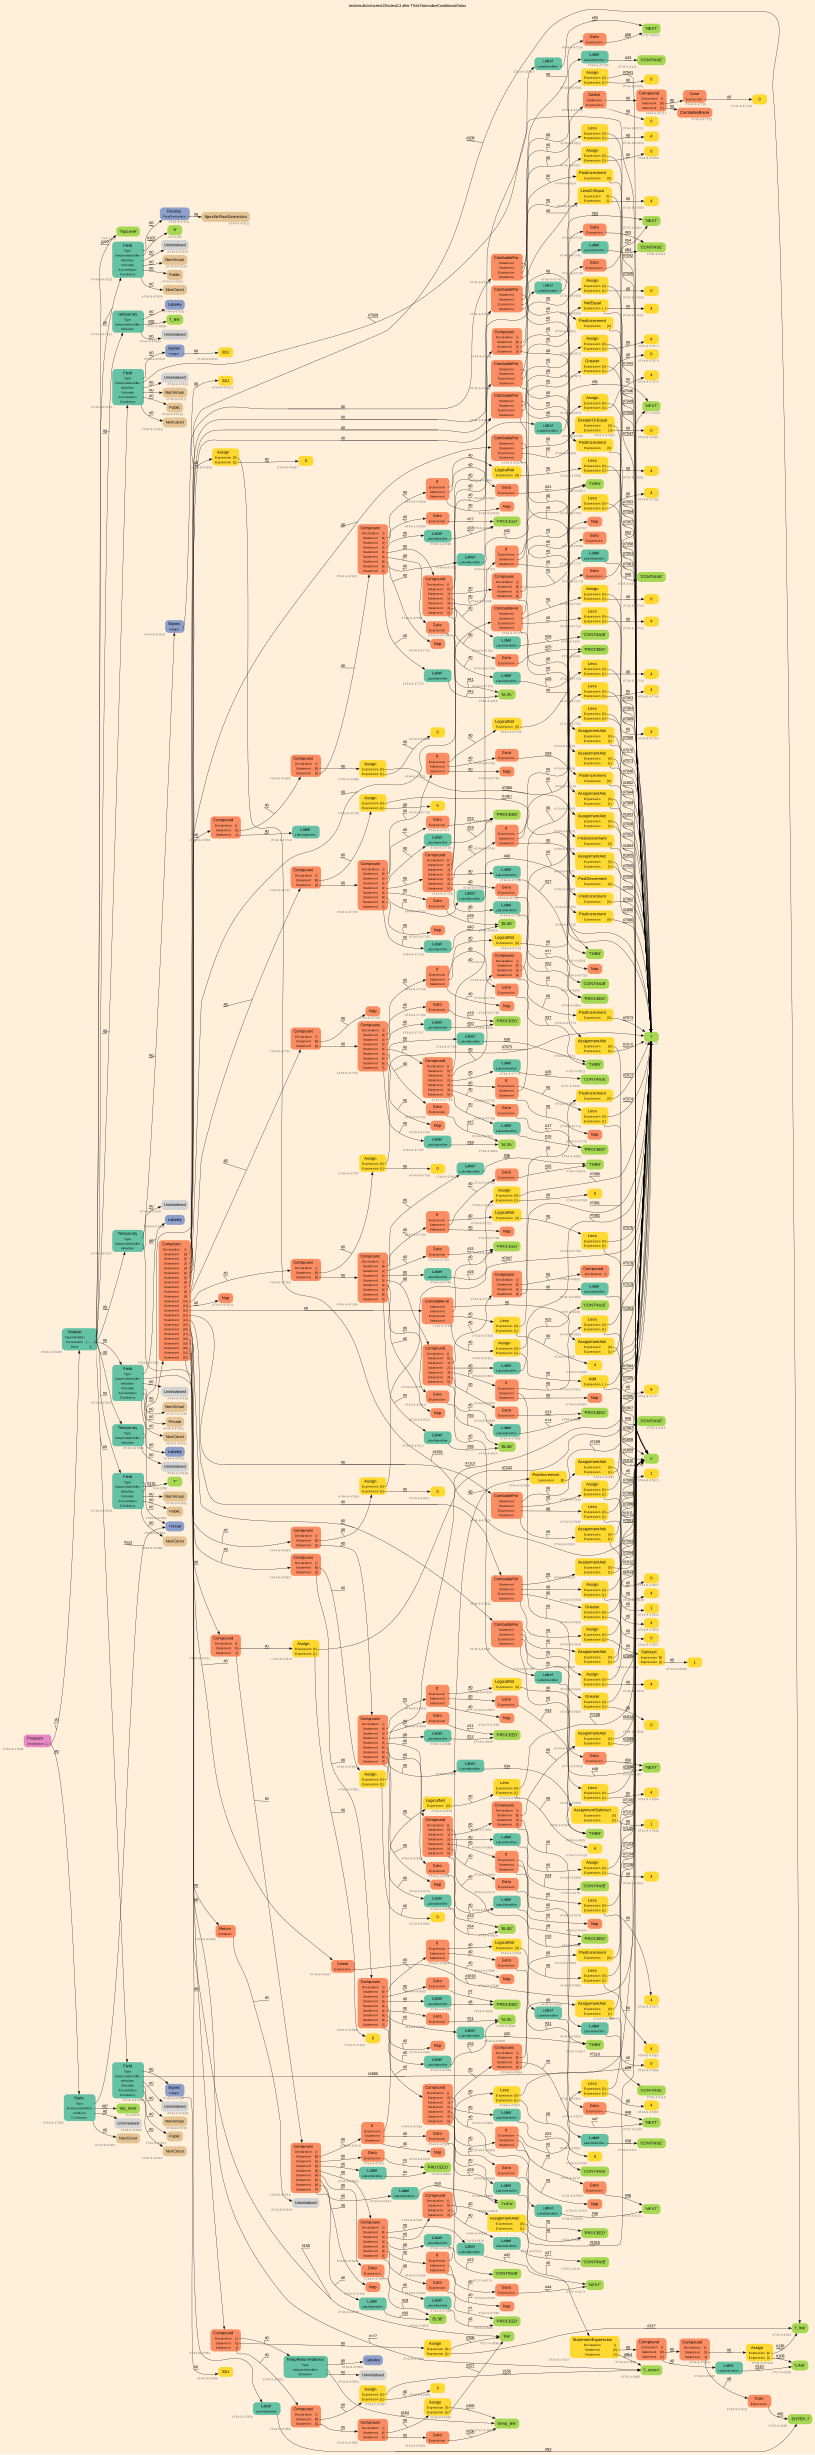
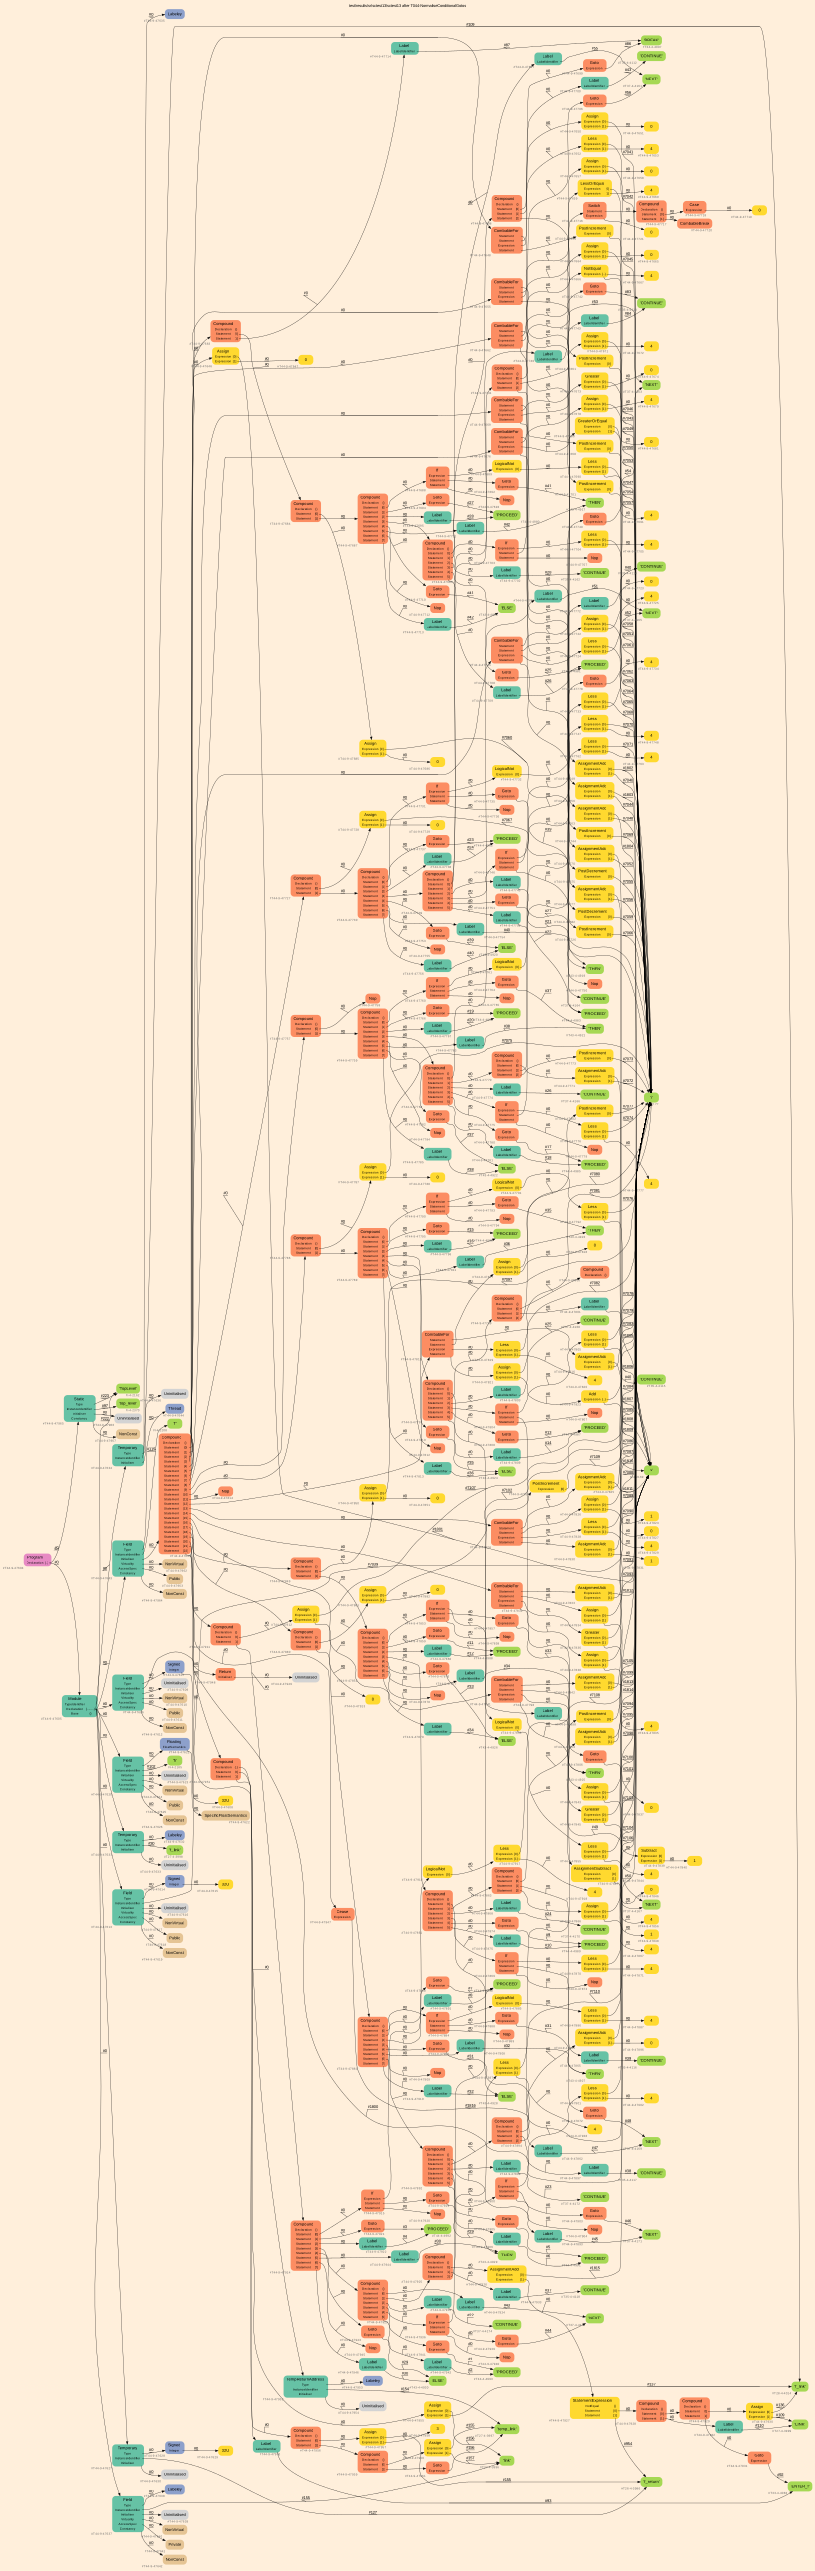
none -> (651, 40)
(126, 1812) -> (104, 1400)
(592, 2345) -> (592, 2406)
